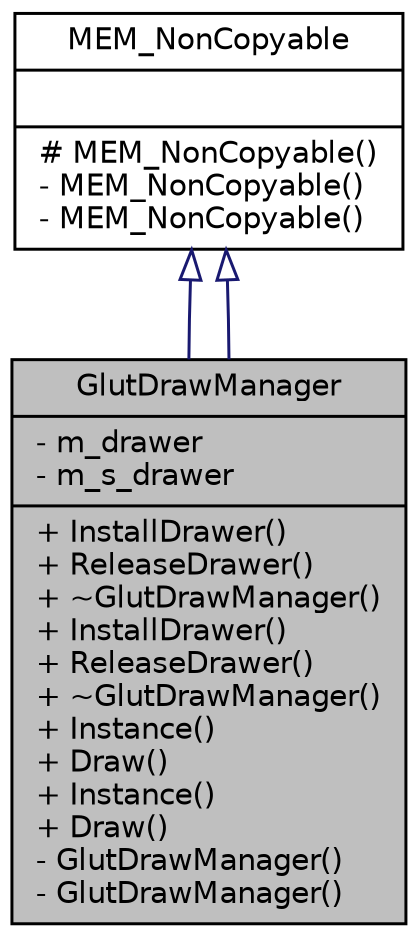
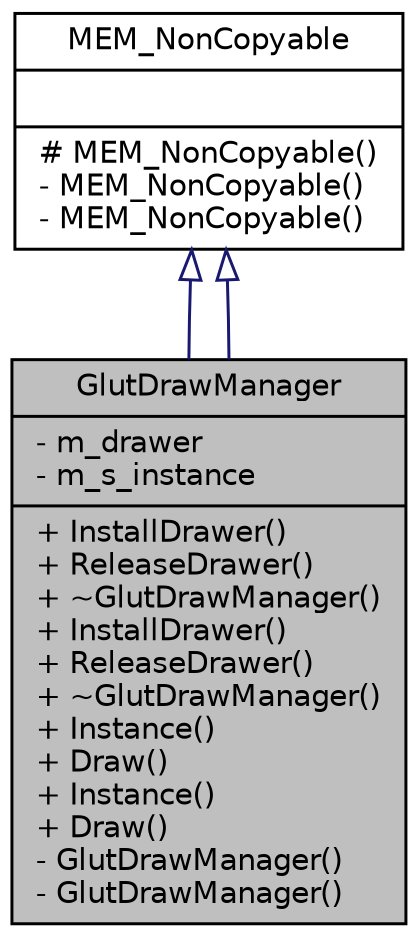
(136, 476) -> (146, 476)
